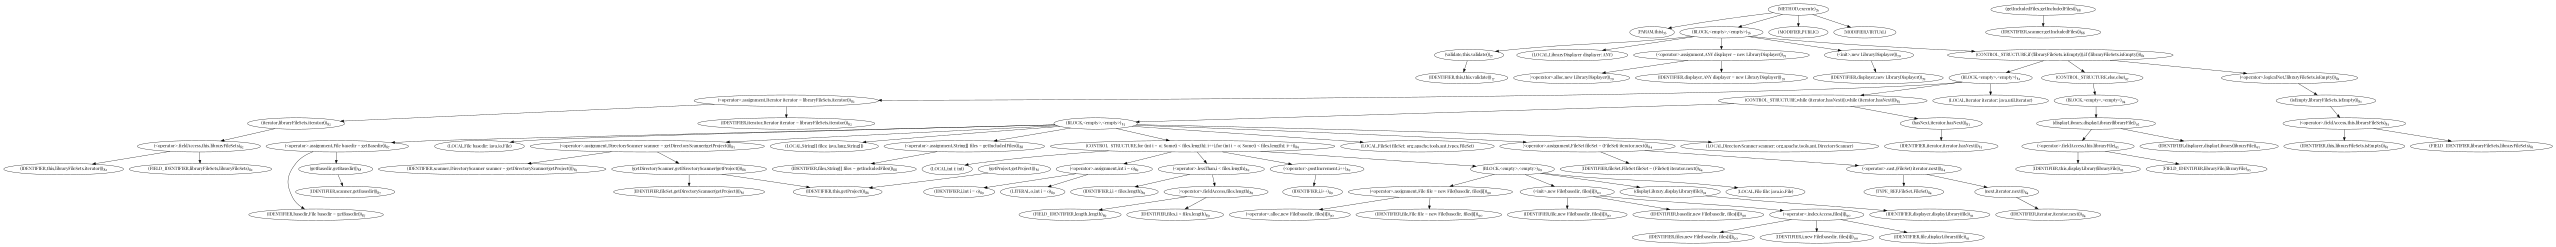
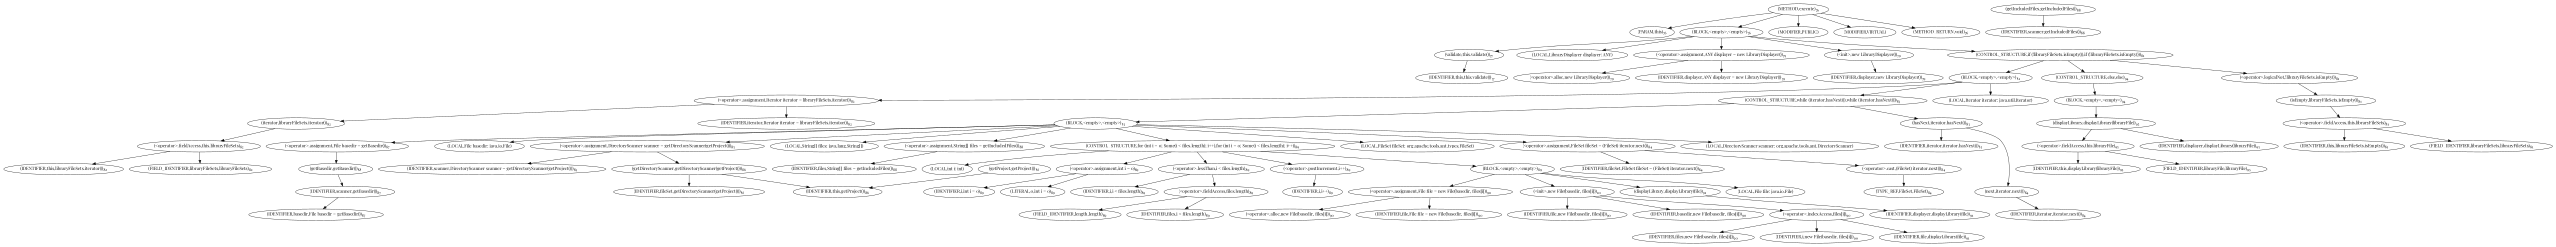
none -> (1941, 32)
(2127, 77) -> (2127, 77)
(289, 176) -> (332, 202)
(1955, 181) -> (2003, 144)
